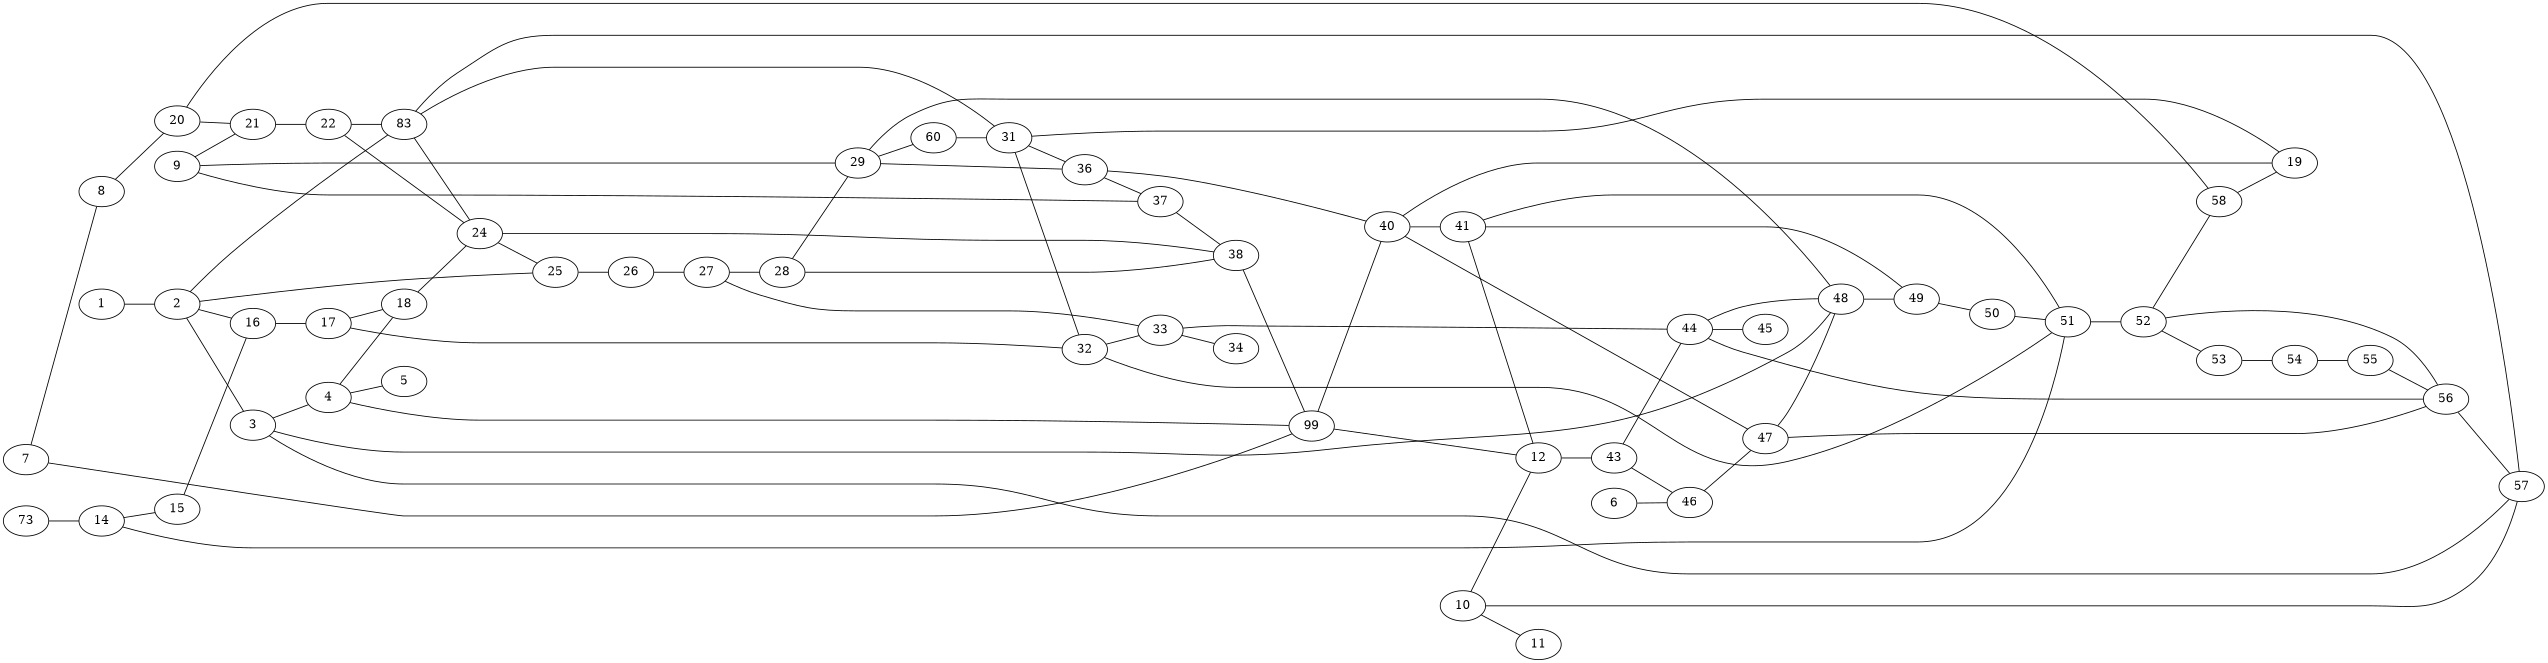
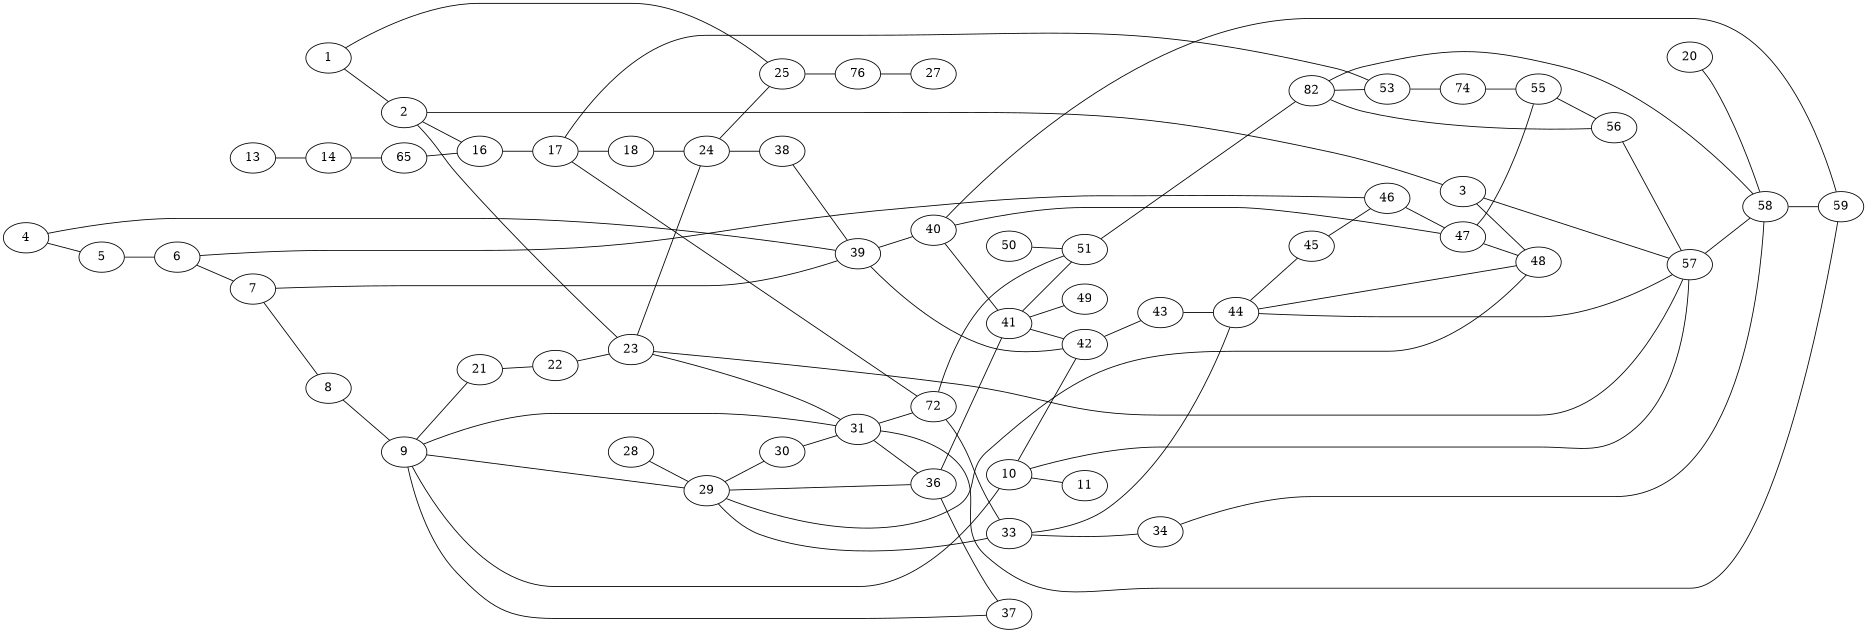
none -> (949, 34)
(215, 123) -> none
(404, 124) -> (631, 350)
(934, 138) -> (782, 452)
(140, 156) -> (366, 420)
(2295, 163) -> (1841, 207)
(404, 179) -> none
(1238, 189) -> (971, 404)
(1198, 229) -> none
none -> (1728, 236)
none -> (140, 257)
(631, 272) -> (858, 74)
(745, 272) -> none
(1010, 272) -> none
none -> (215, 273)
(366, 283) -> (560, 3)
(1879, 299) -> none
(1954, 307) -> none
(930, 311) -> (847, 550)
(2144, 322) -> (1312, 91)
(1085, 350) -> (934, 407)
(366, 351) -> none
(2295, 360) -> (1463, 89)
(2062, 399) -> (1470, 317)
(291, 411) -> none
none -> (628, 413)
(1312, 426) -> (858, 254)
(2109, 434) -> (1510, 167)
(1539, 458) -> (1085, 345)
(1652, 480) -> (1346, 224)
none -> (1566, 497)
(177, 509) -> (404, 158)
(26, 521) -> (253, 158)
(1155, 548) -> none
none -> (698, 587)
